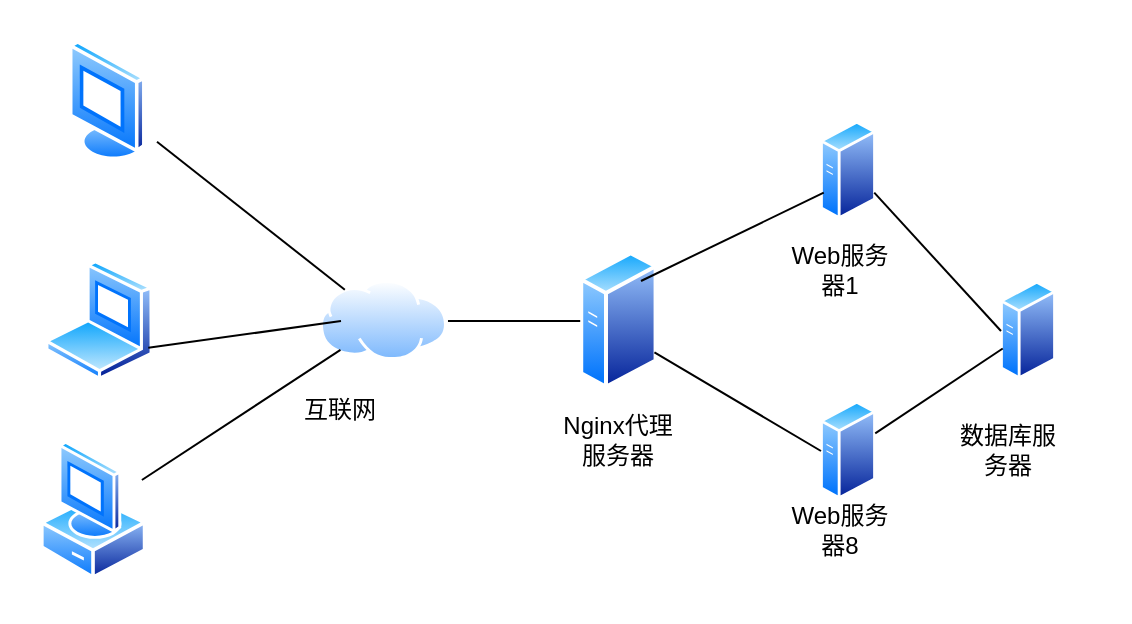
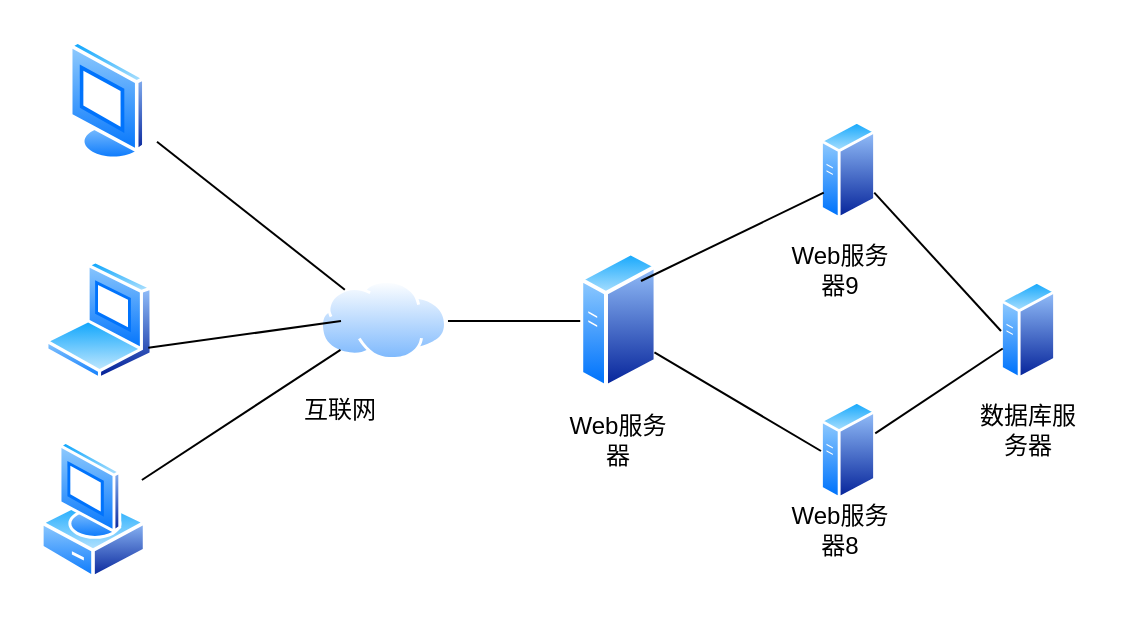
(841, 271) -> (841, 271)
(619, 441) -> (619, 441)
(1009, 451) -> (1029, 431)
